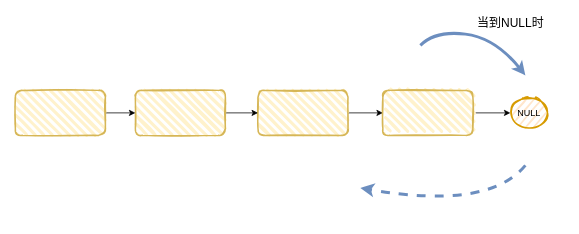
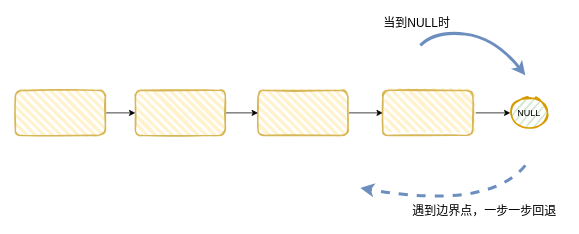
(510, 23) -> (417, 23)
(529, 113) -> (529, 113)
none -> (484, 210)
